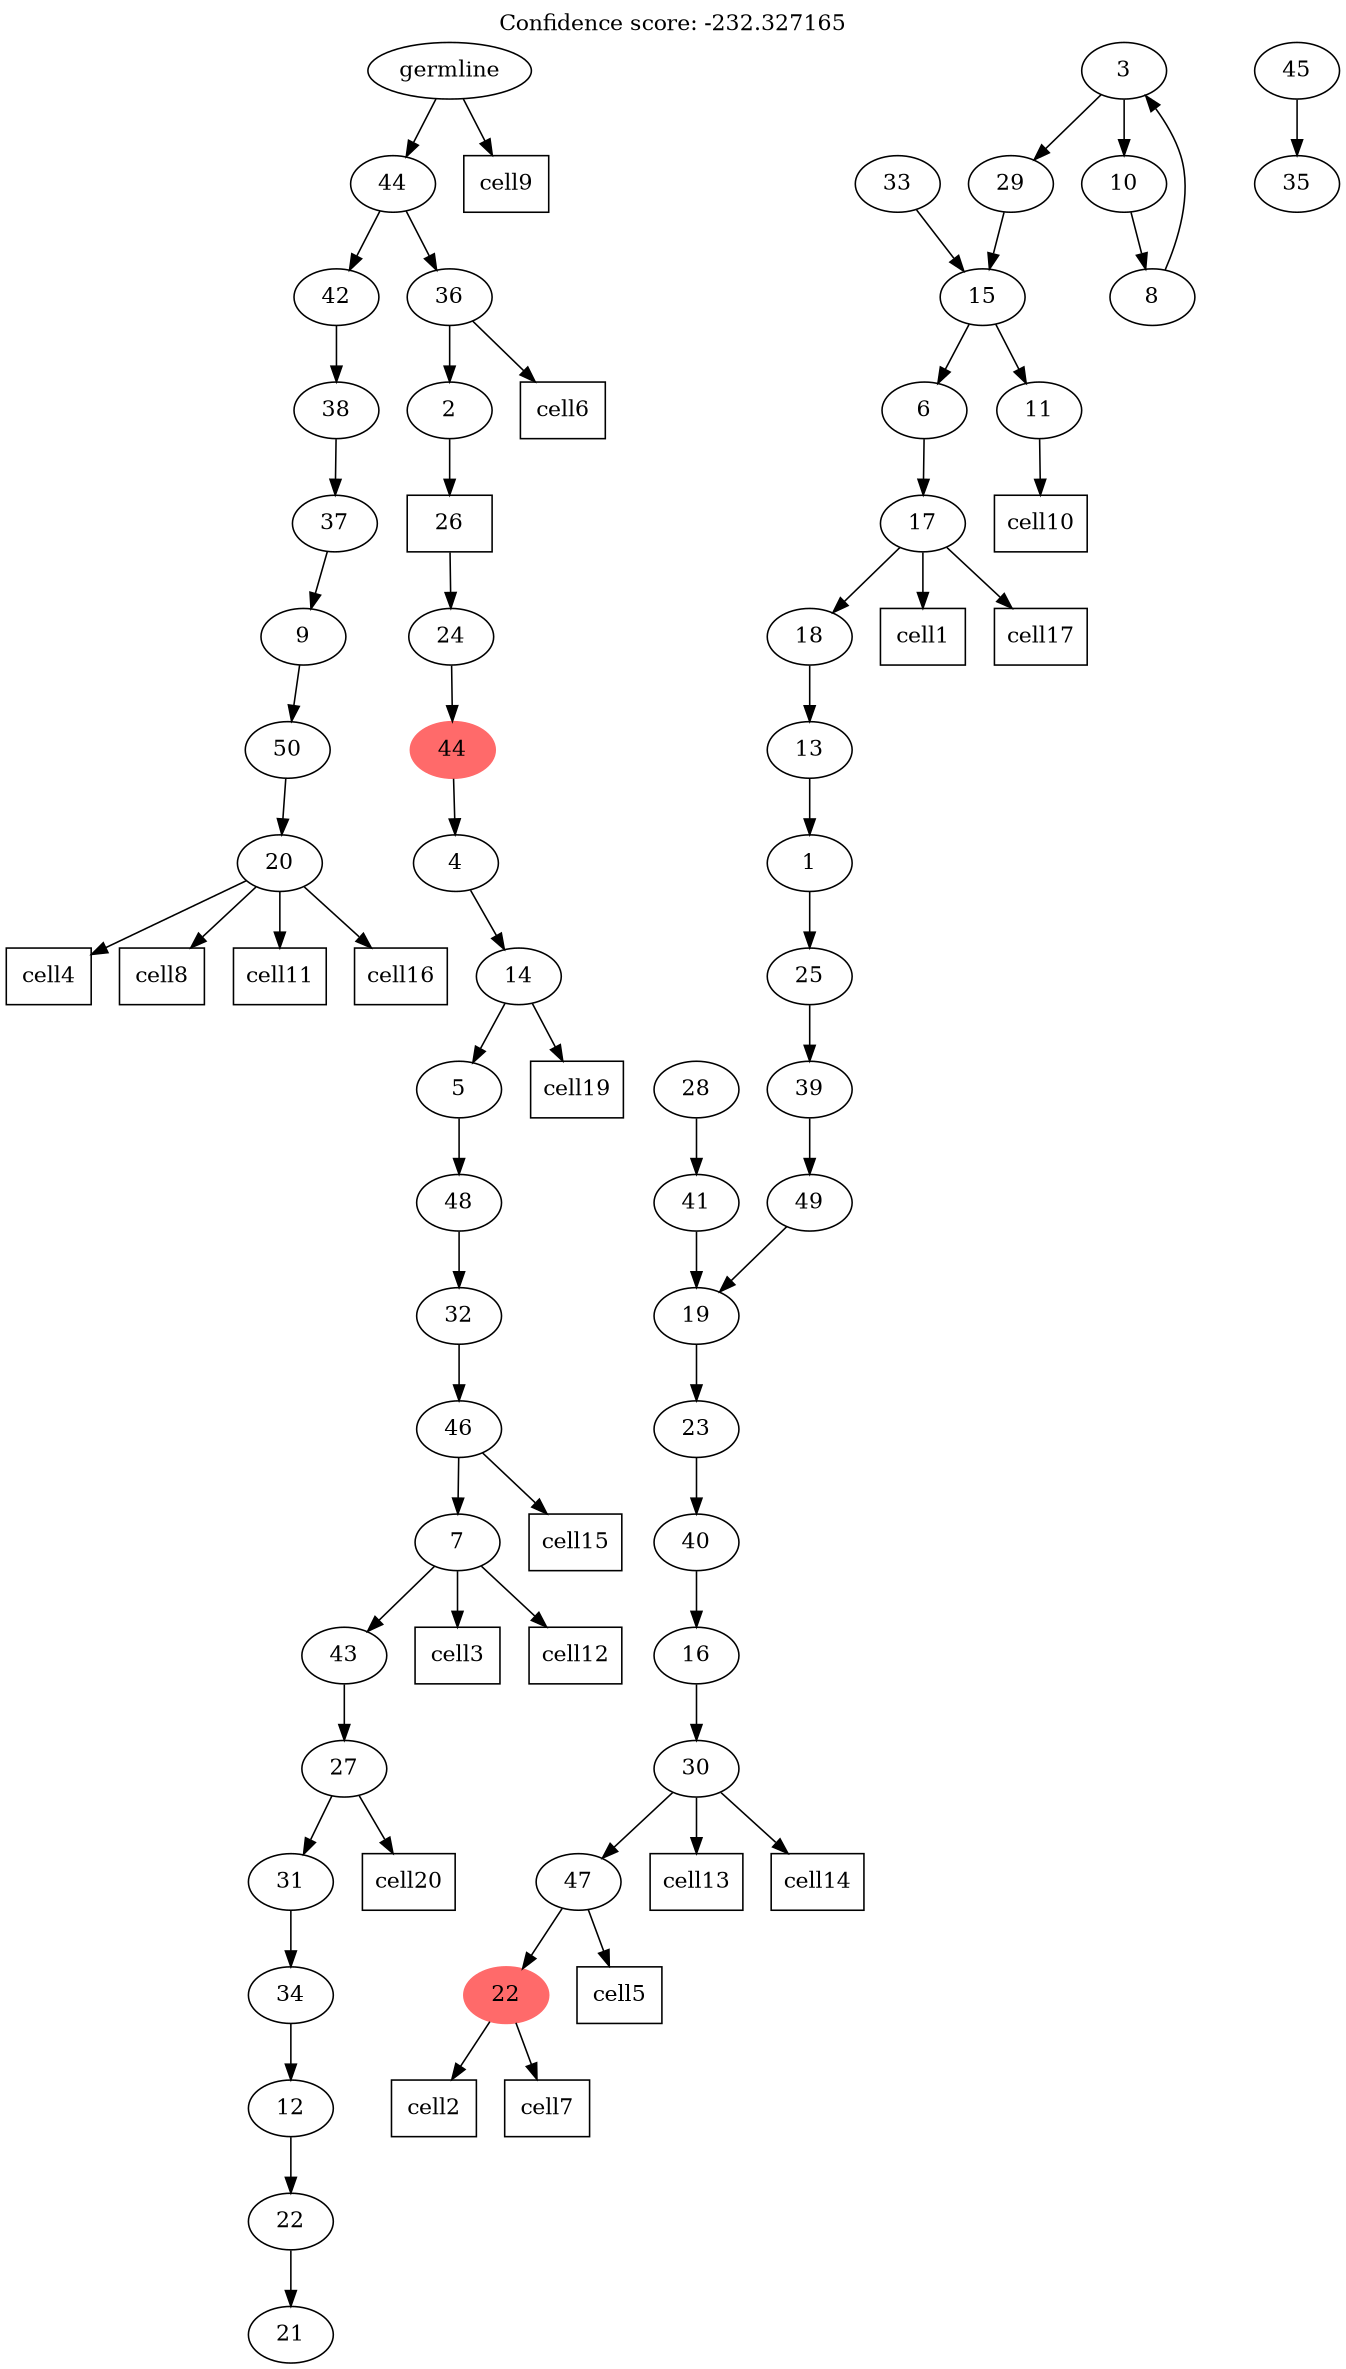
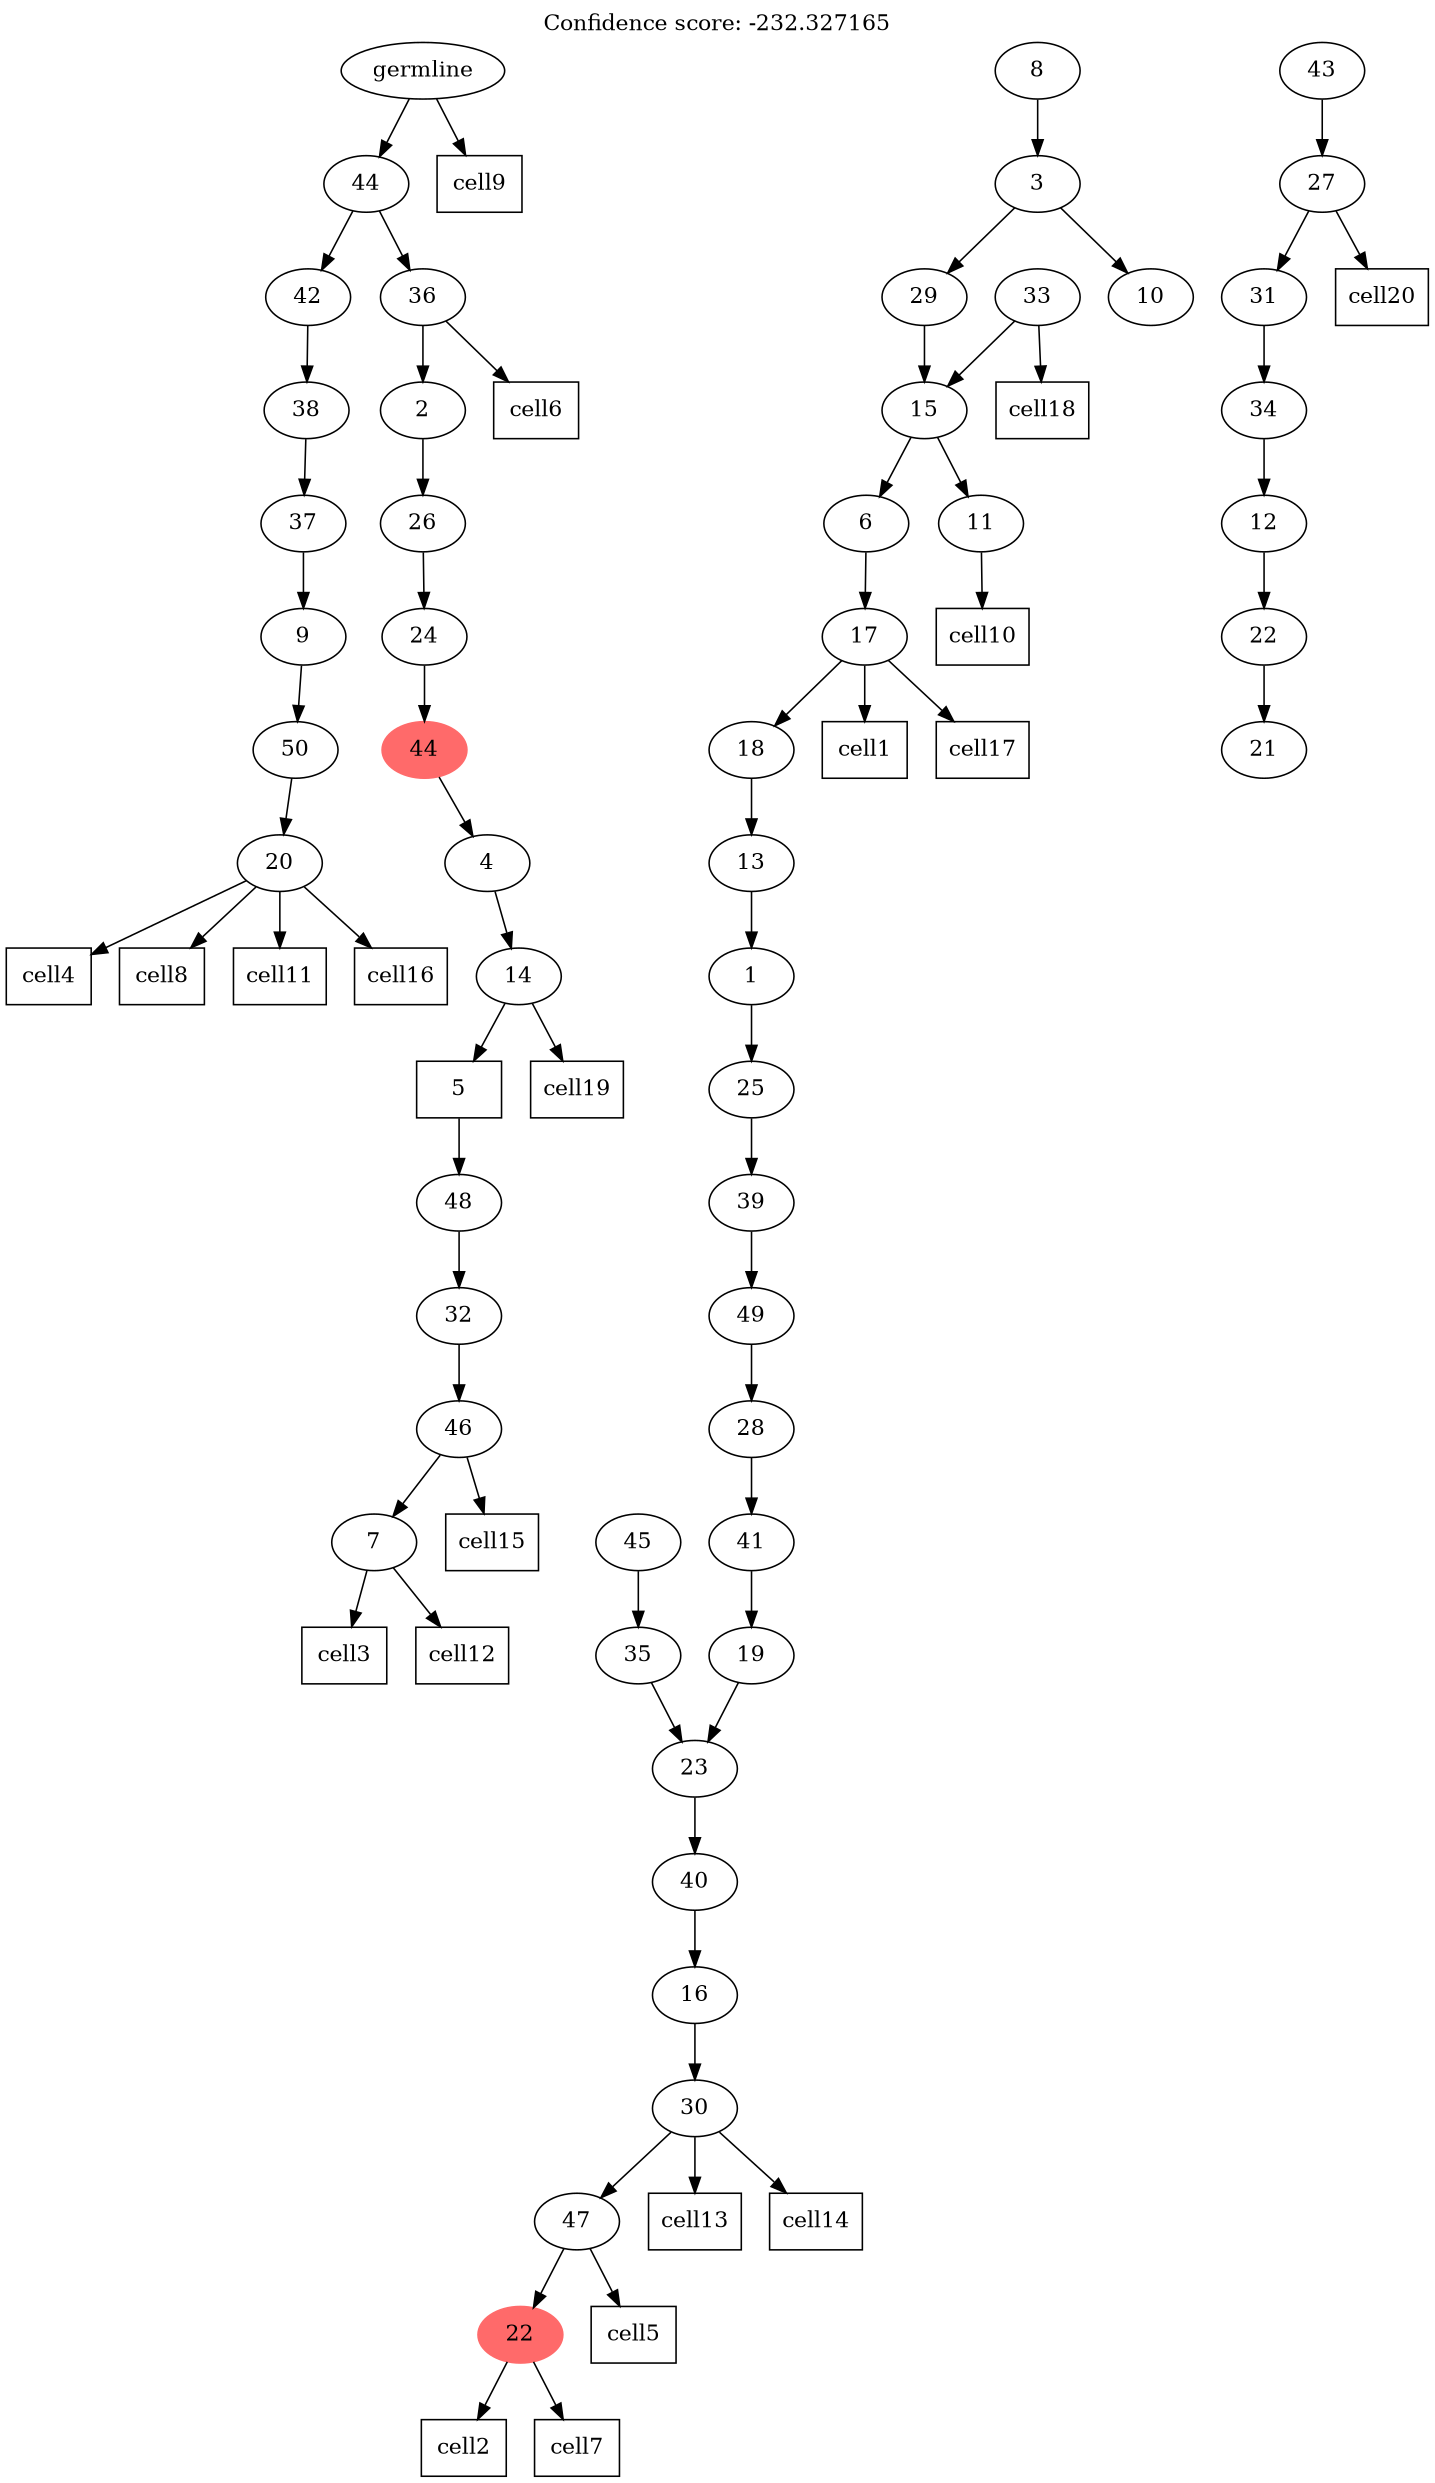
(1136, 233) -> none
none -> (1042, 410)
(450, 524) -> (423, 524)
(459, 1090) -> (459, 1090)
(759, 1254) -> (752, 1365)
(407, 1593) -> none
none -> (663, 1705)
